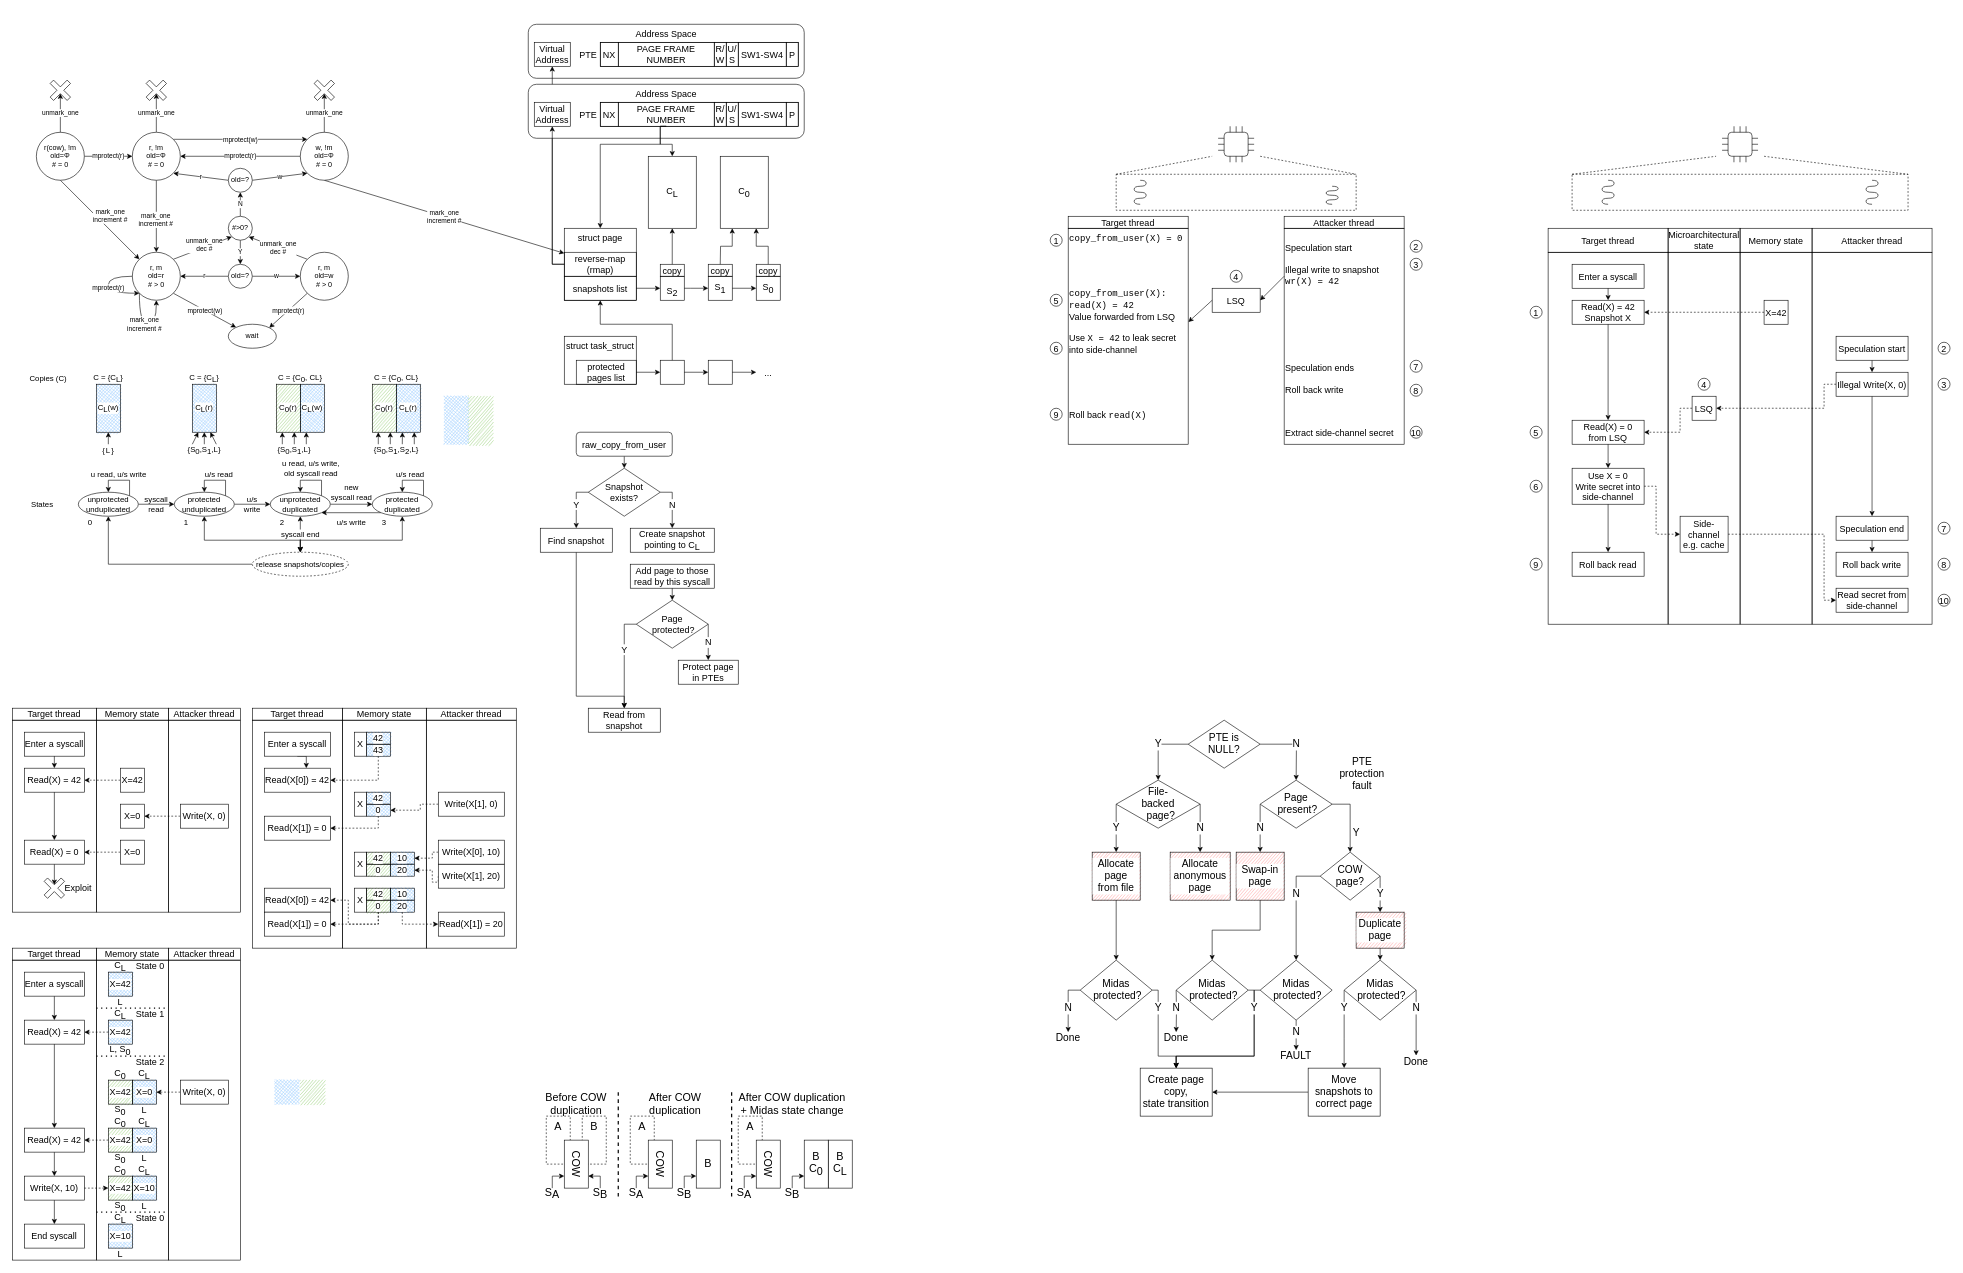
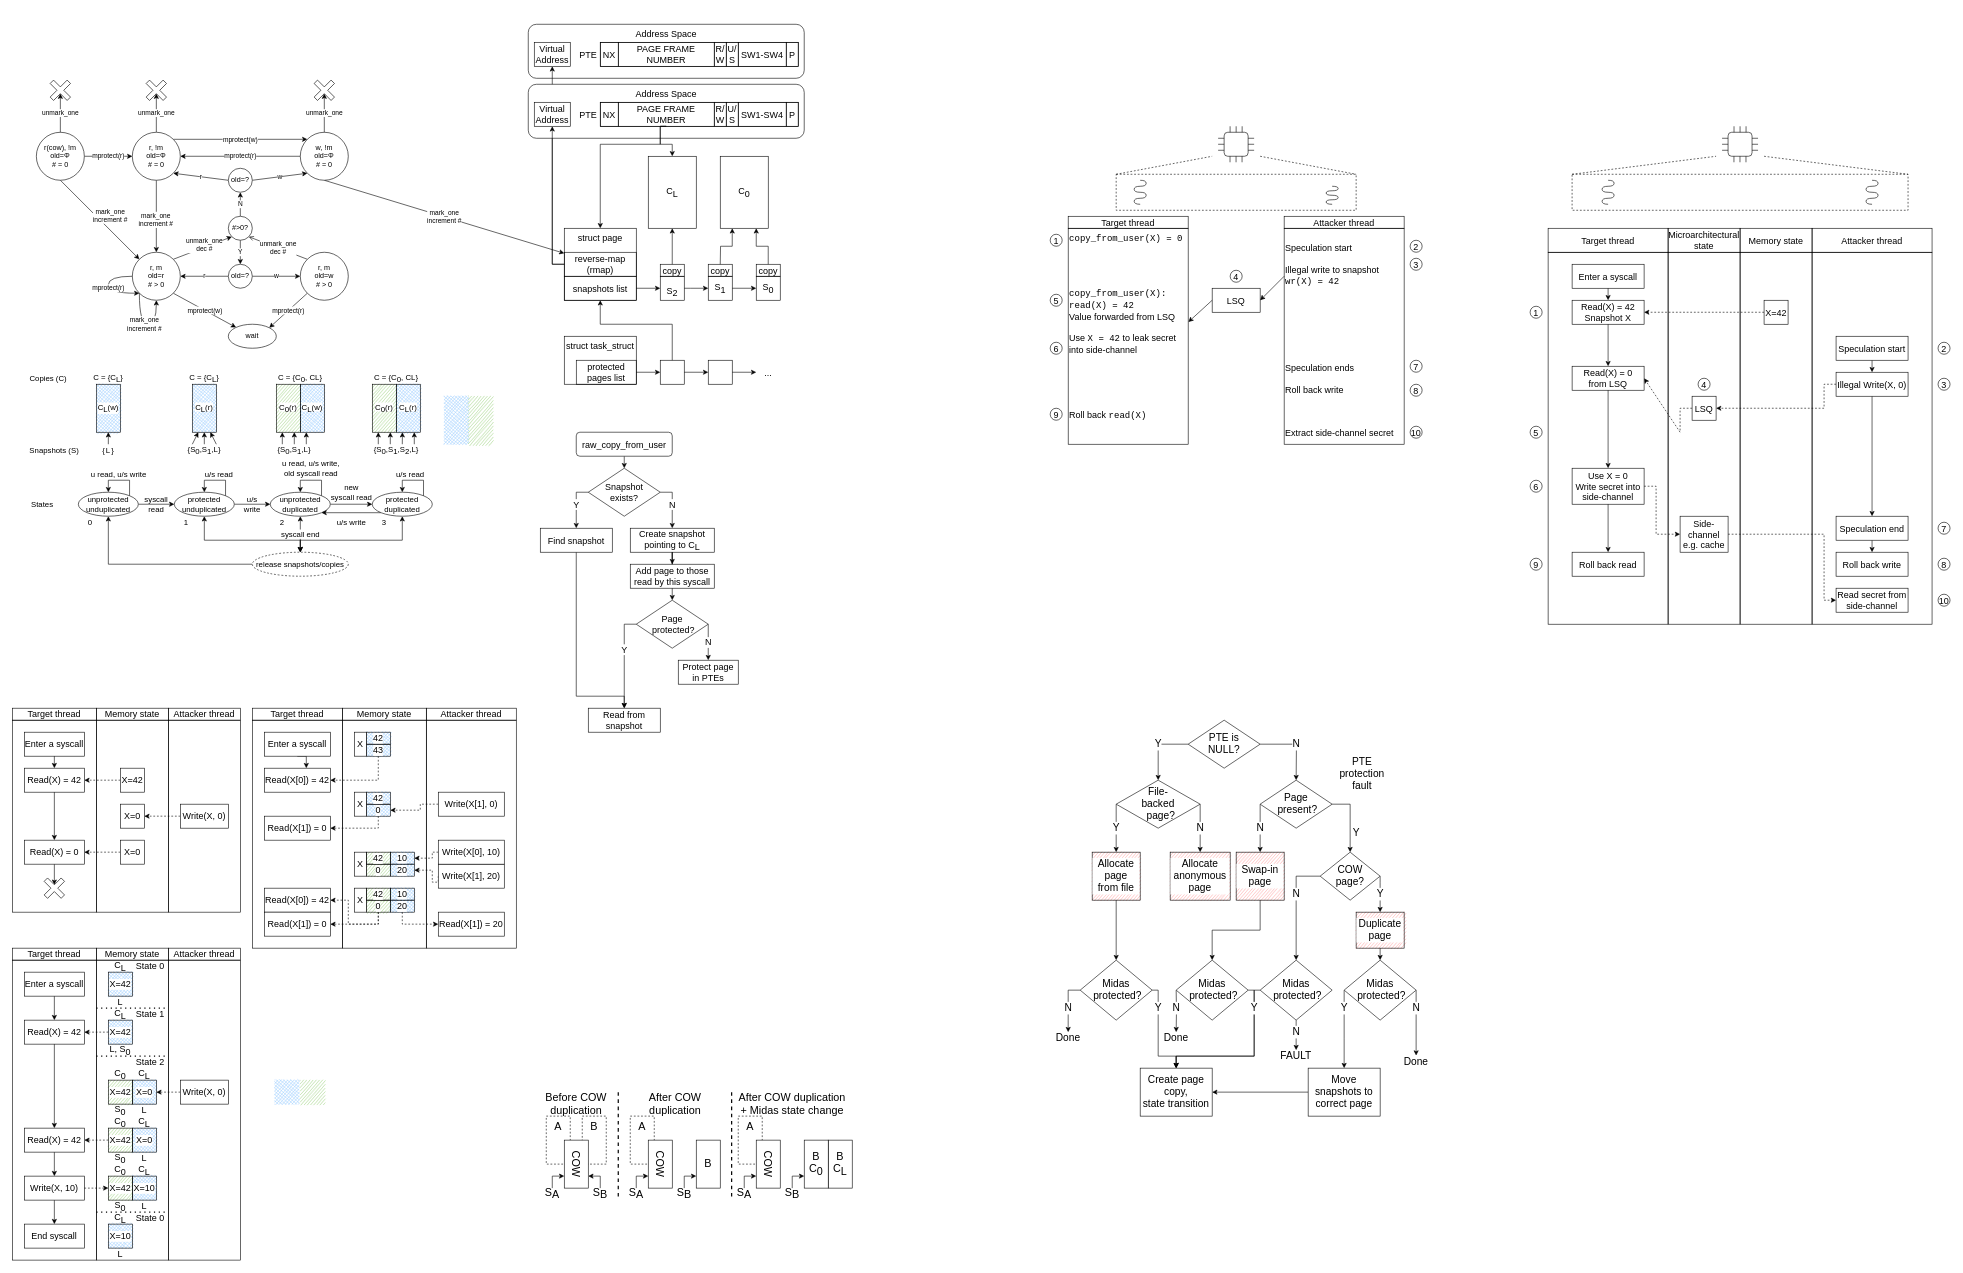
(254, 239) -> (253, 238)
(1608, 432) -> (1608, 378)
none -> (54, 450)
none -> (672, 560)
(78, 888) -> none
